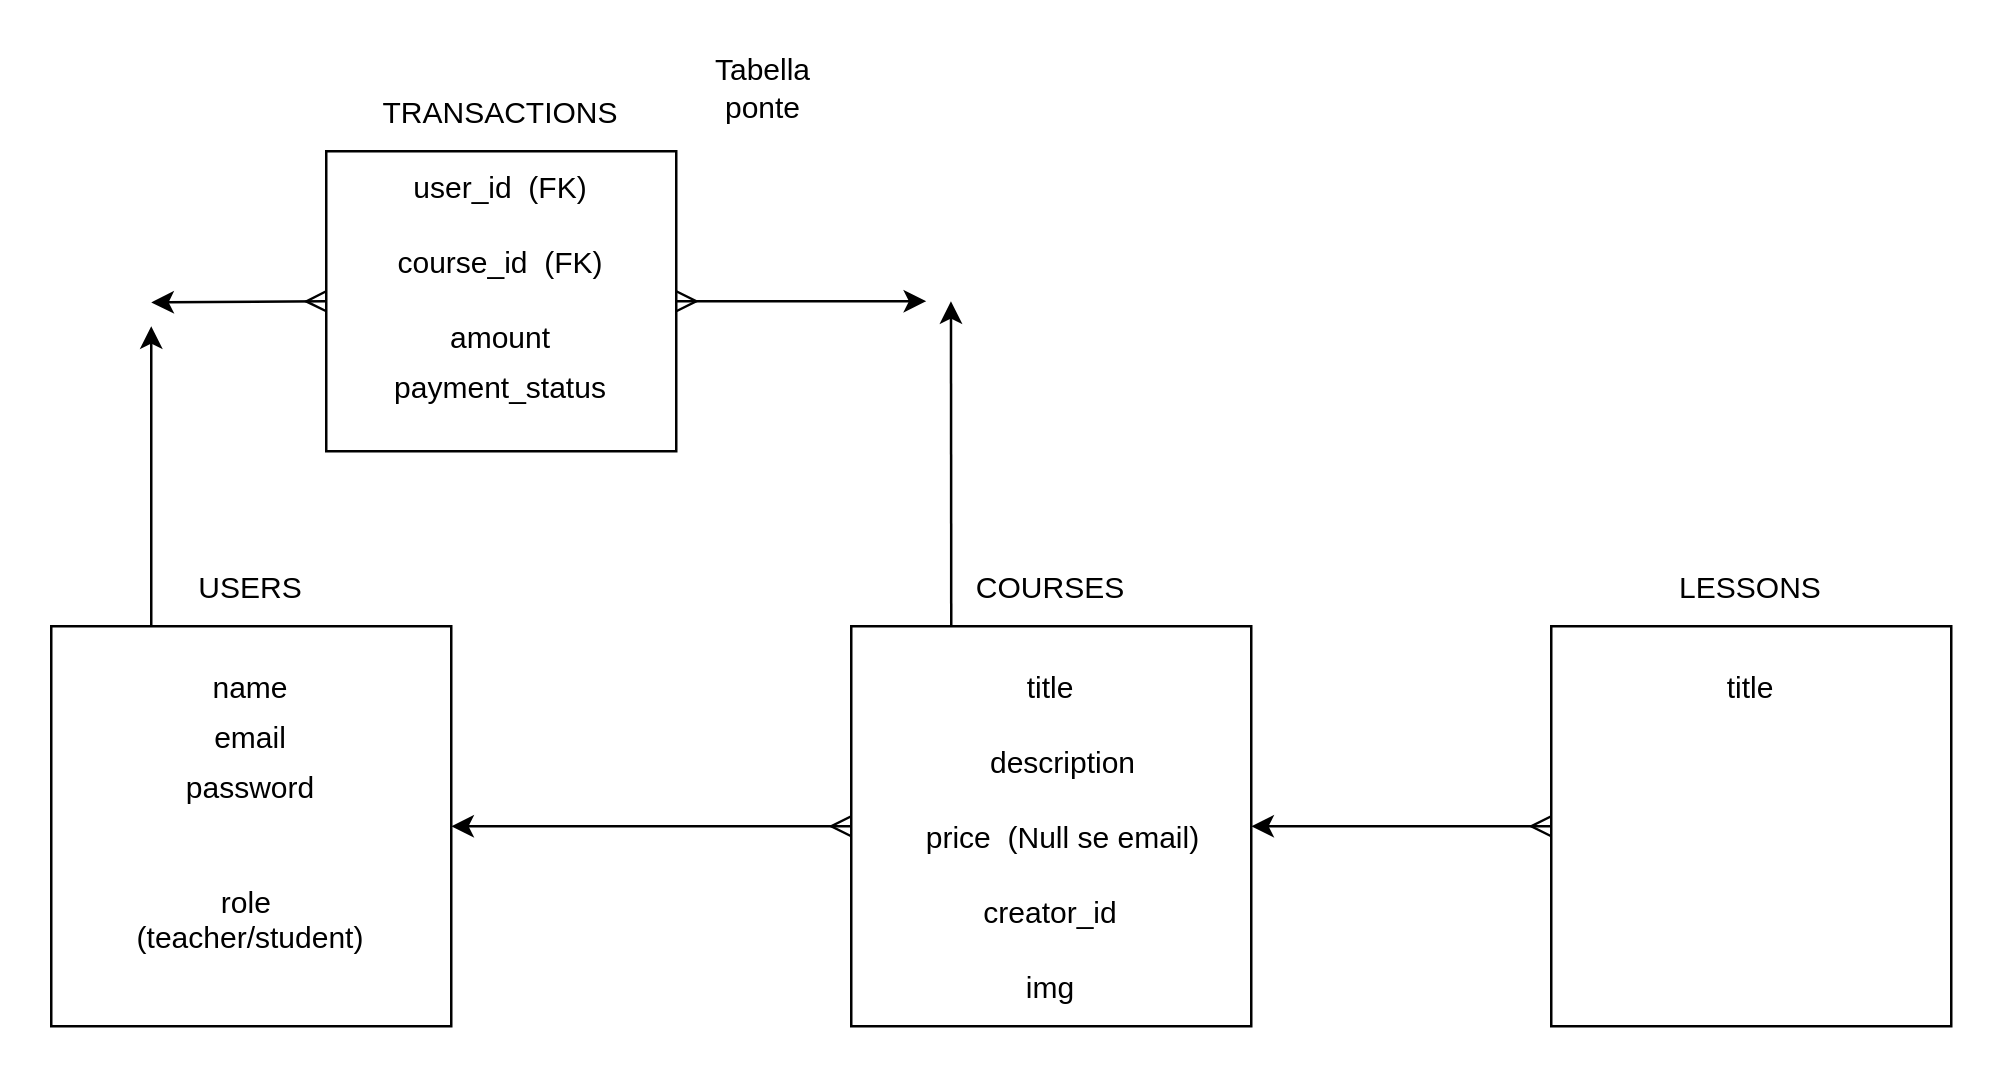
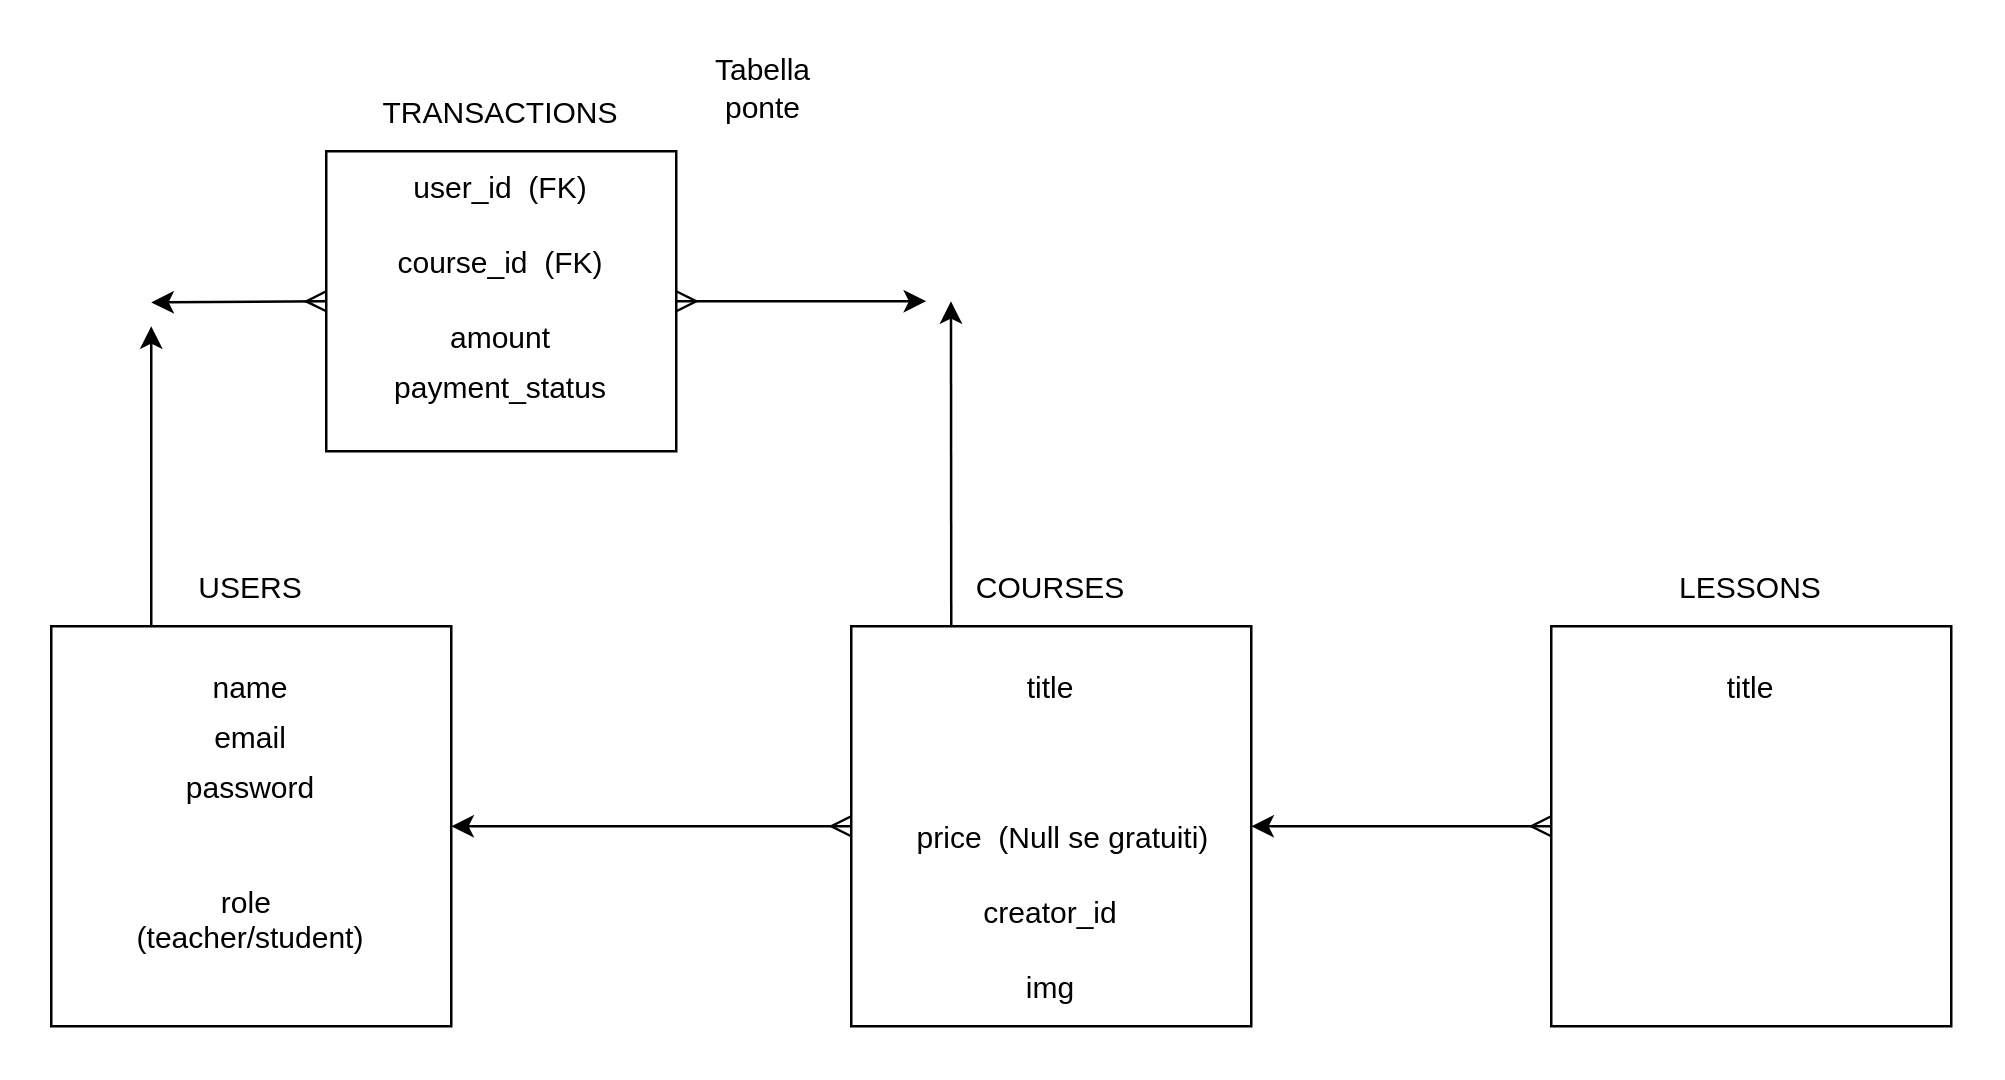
(1064, 764) -> none
(1064, 839) -> (1064, 839)
